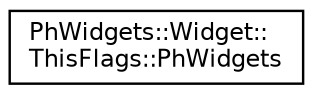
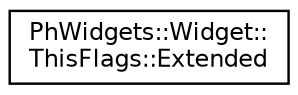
(156, 47) -> (149, 47)
